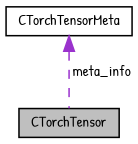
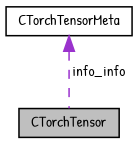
(100, 72) -> (97, 72)
